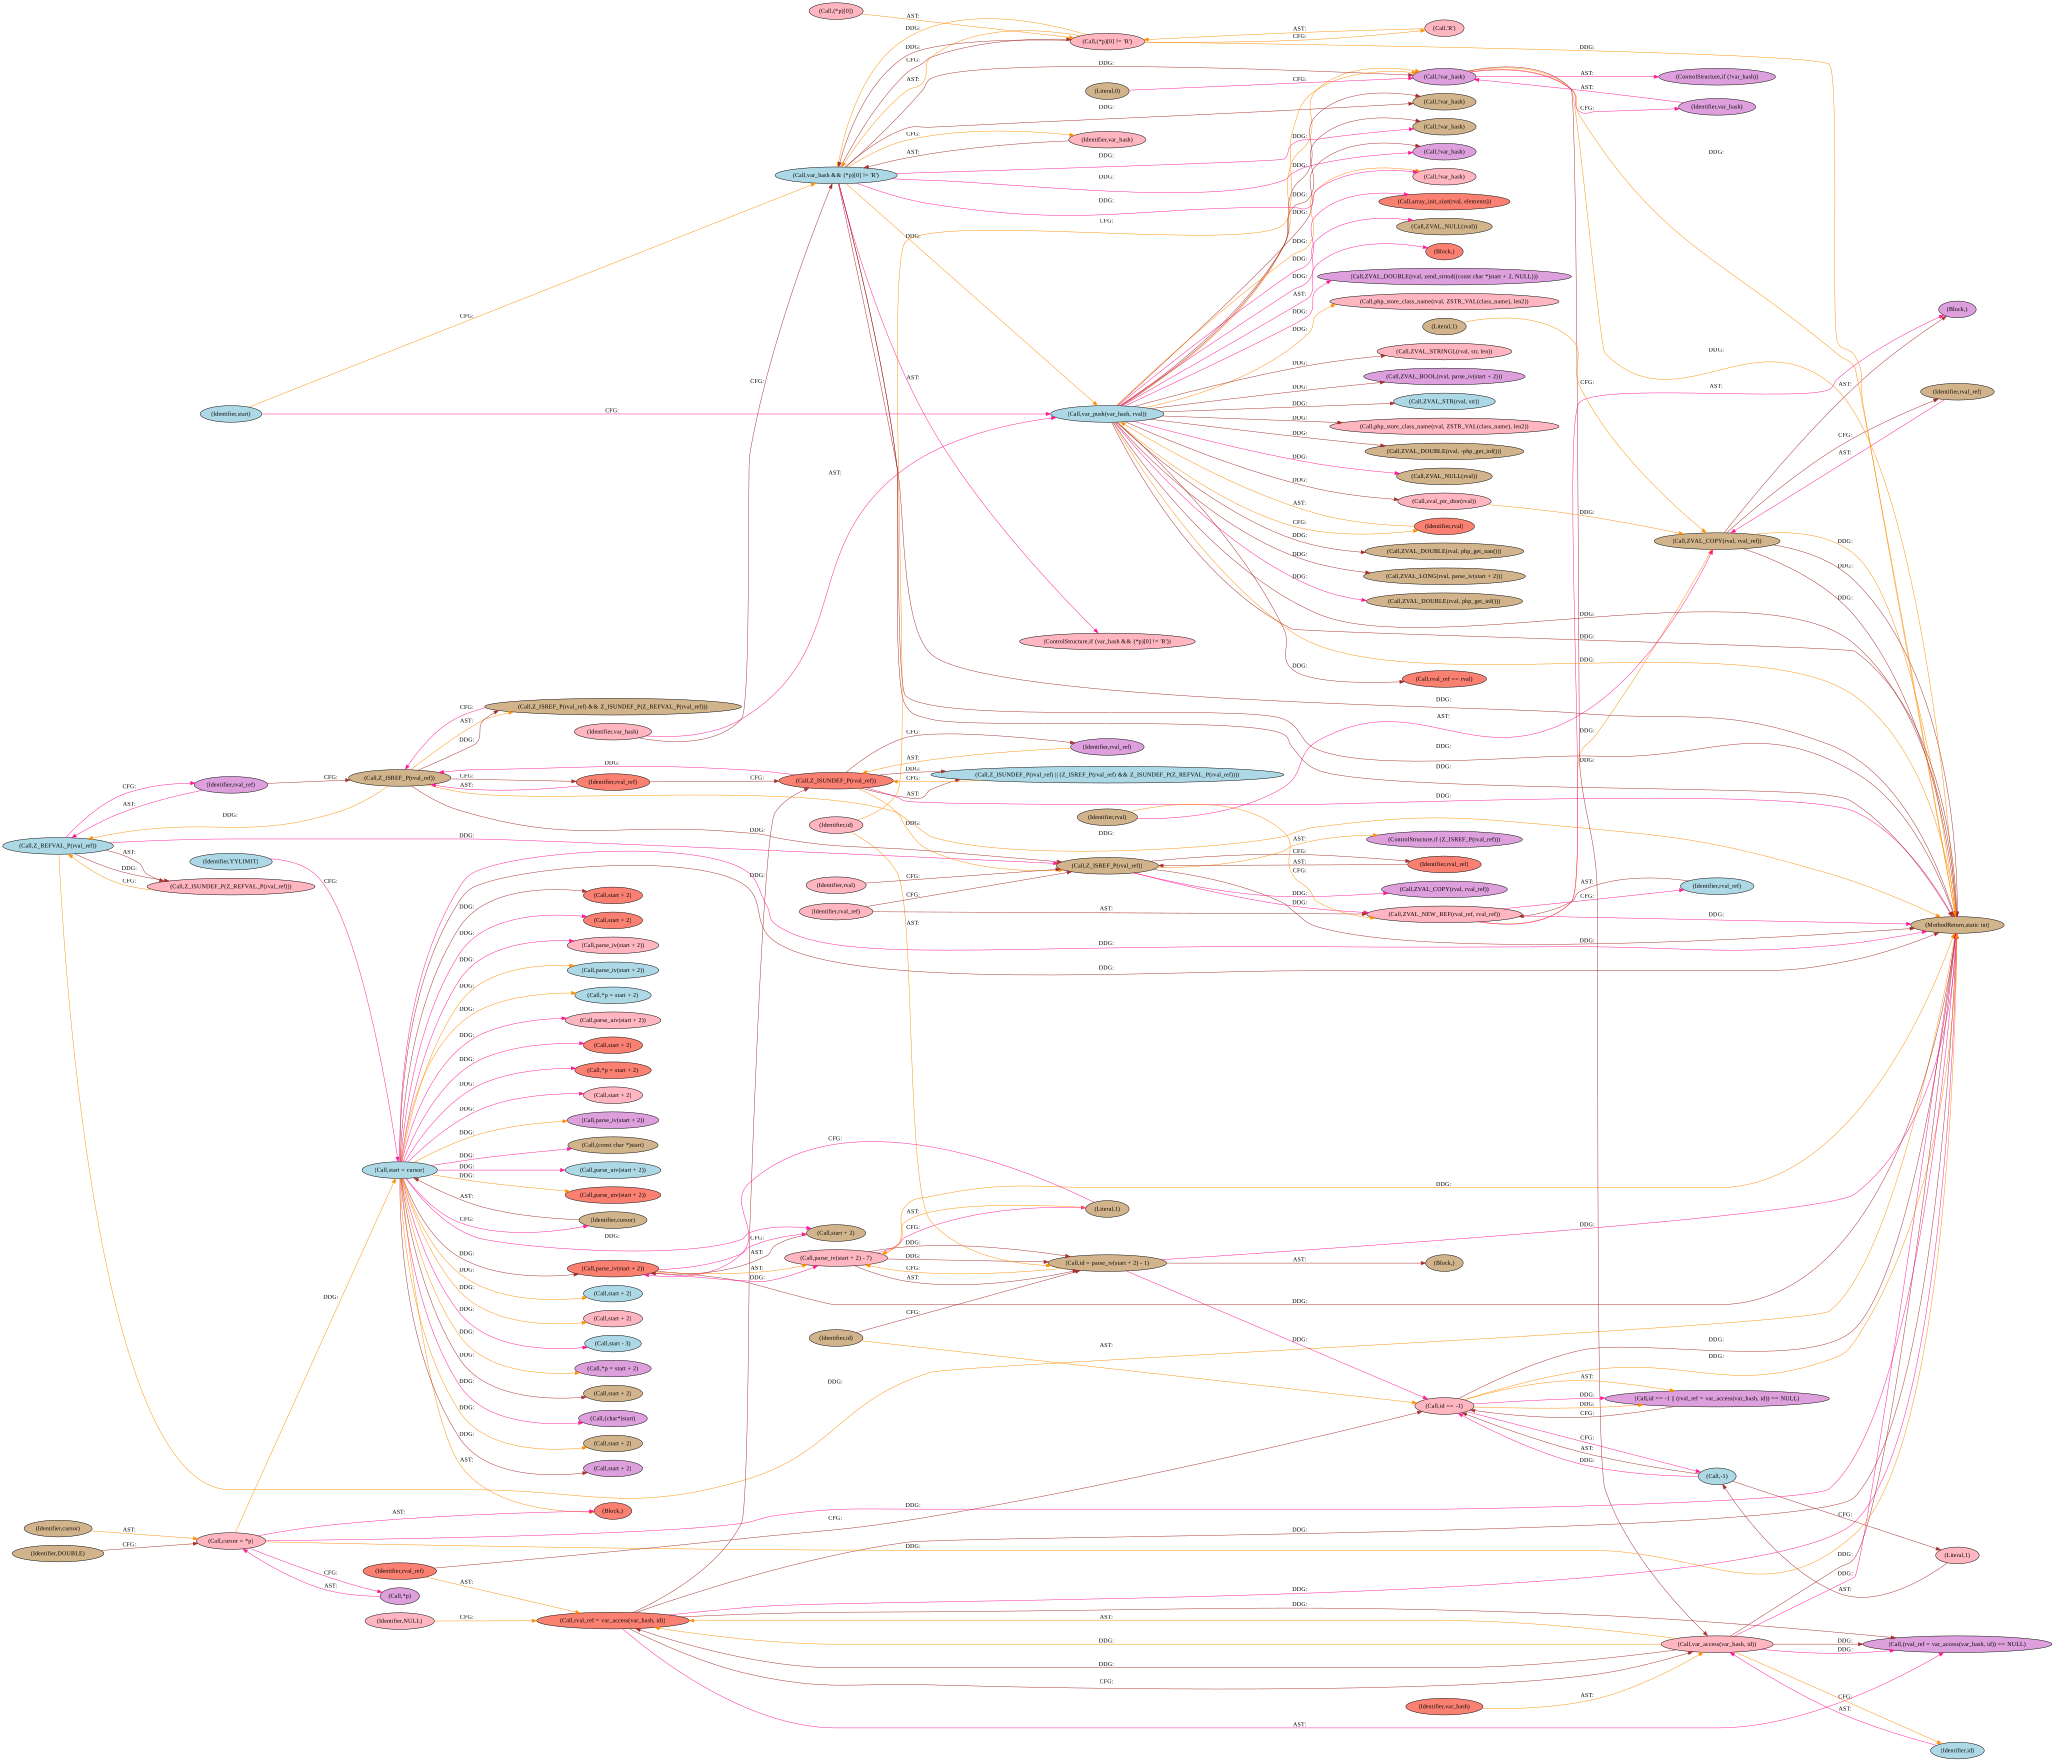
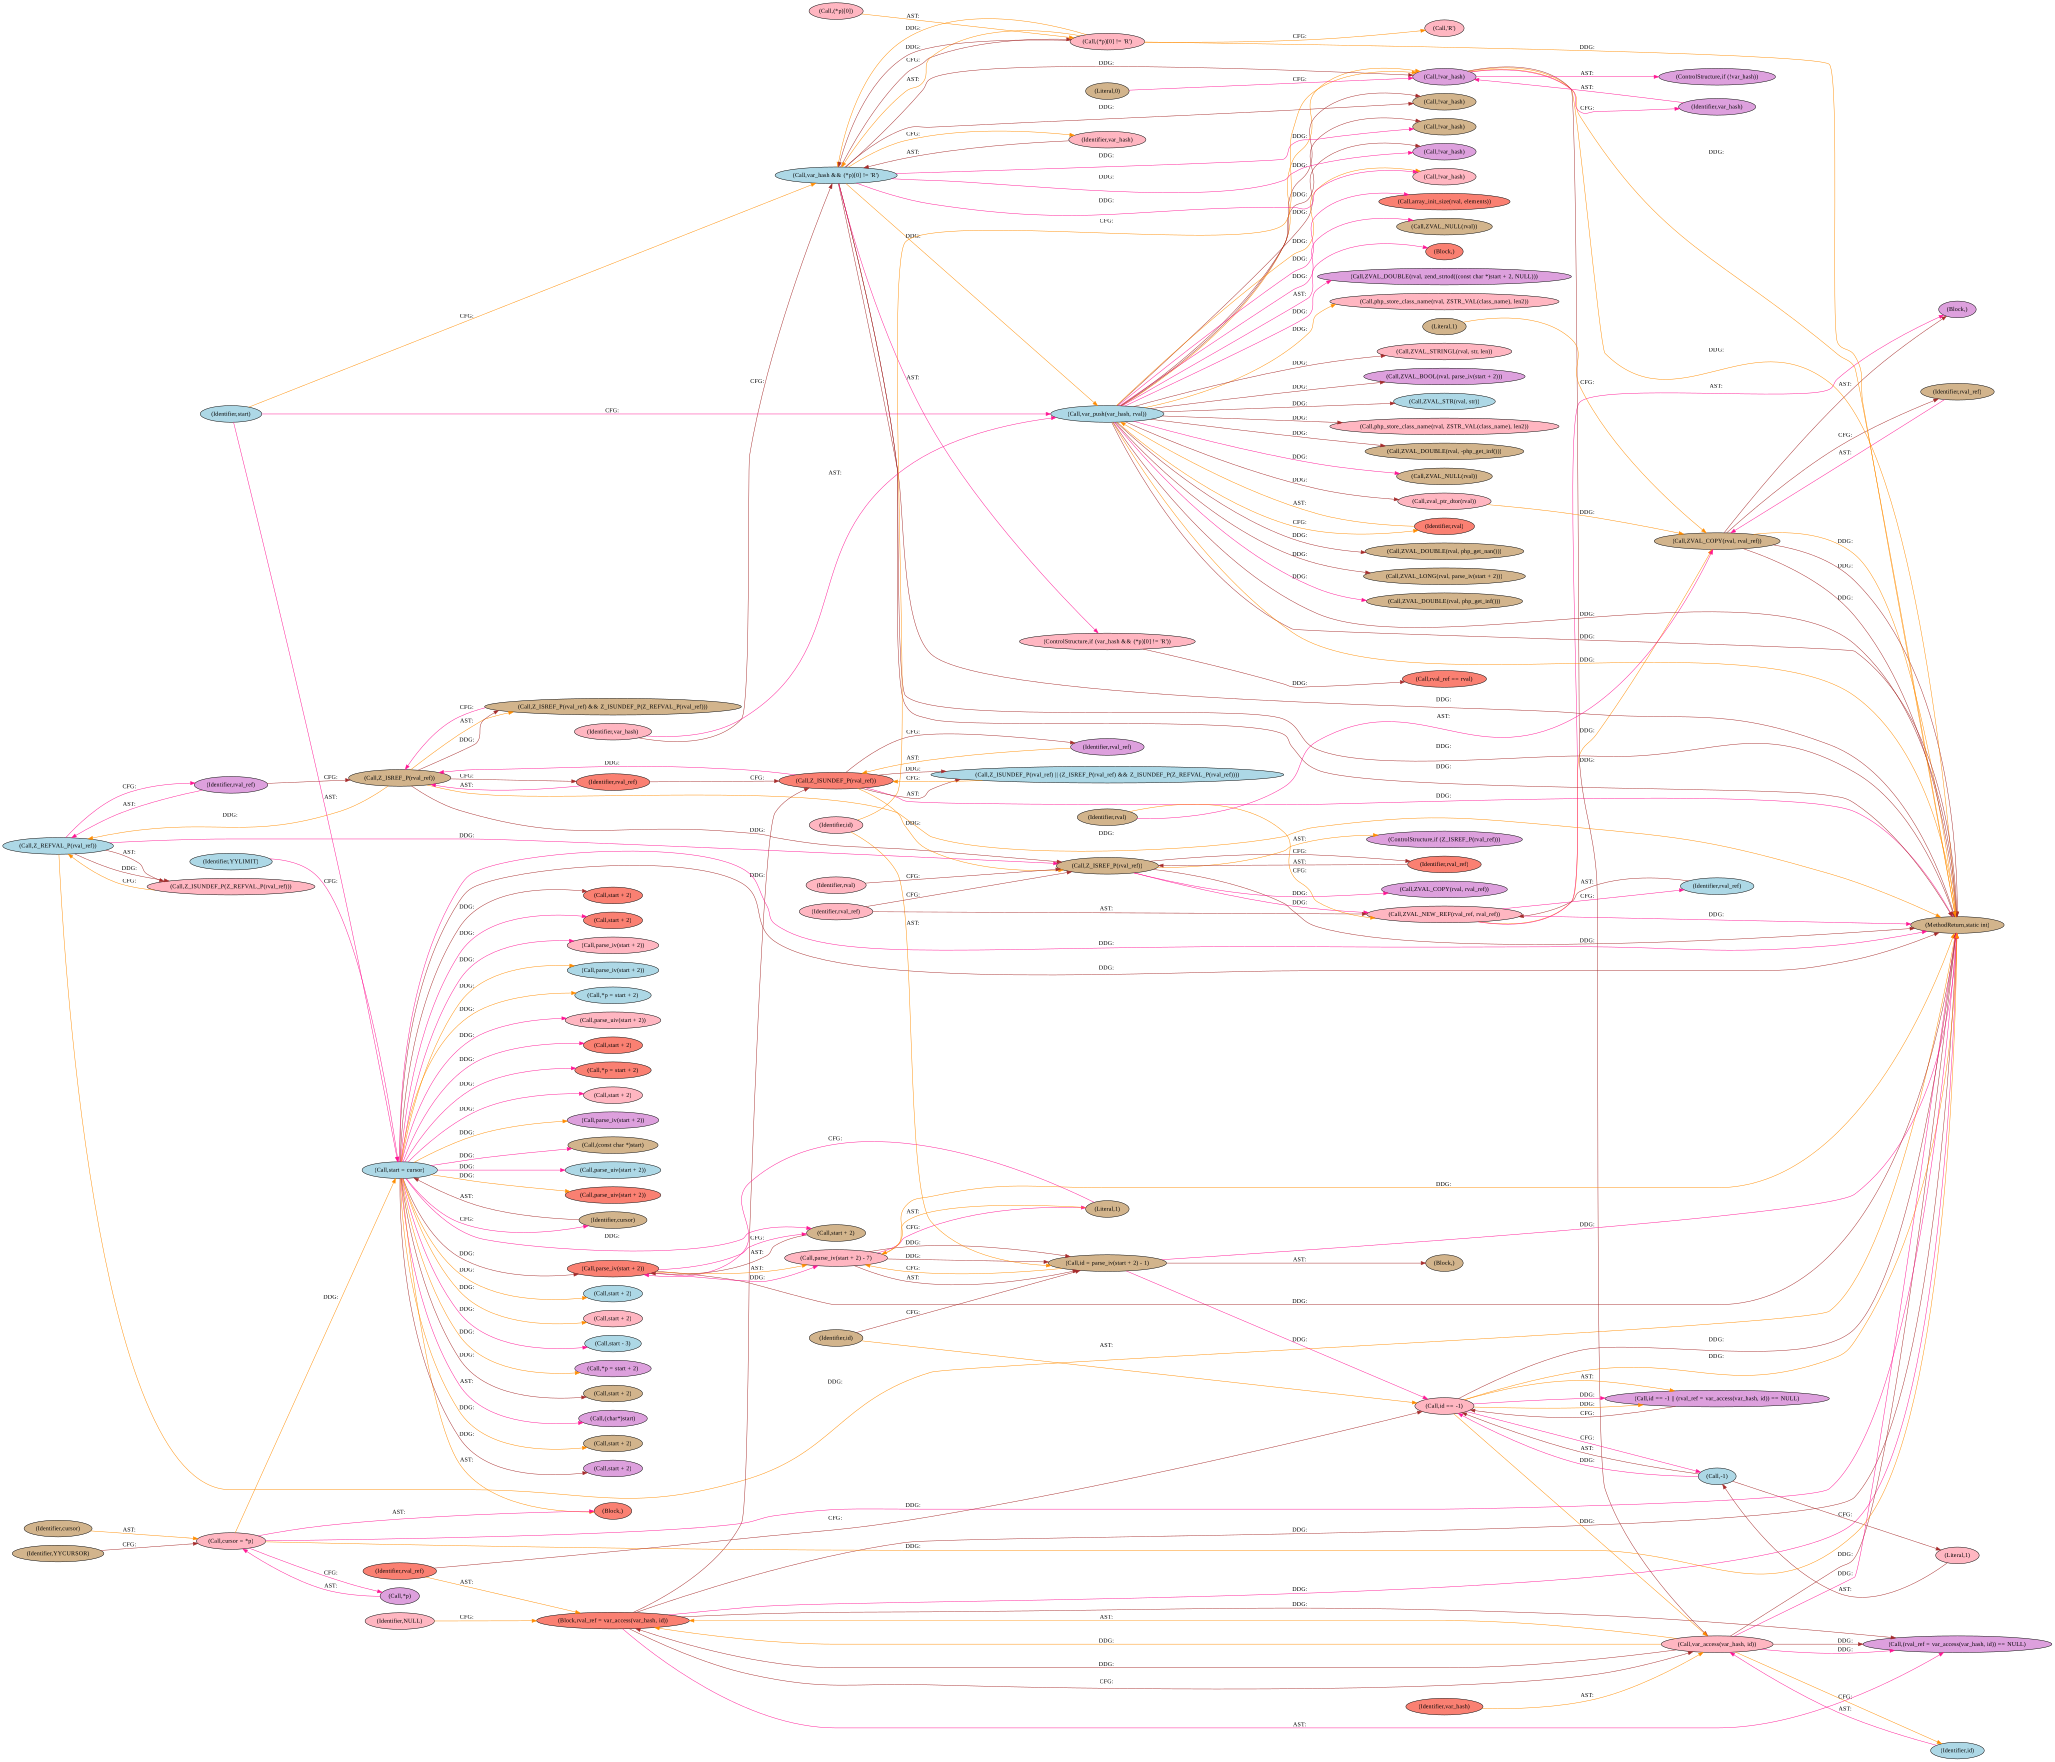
(1287, 33) -> none
(1261, 588) -> (1270, 680)
none -> (321, 789)
(468, 1381) -> (468, 1381)
none -> (1573, 1518)
(58, 1554) -> (58, 1554)
(613, 1621) -> (613, 1621)
